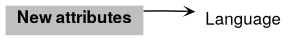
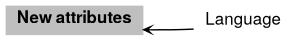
(165, 11) -> (172, 30)
